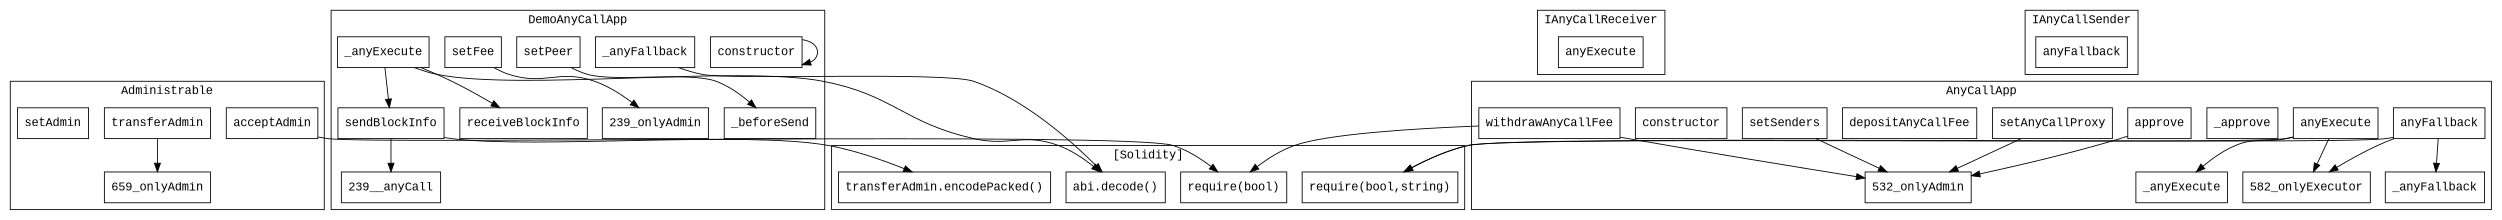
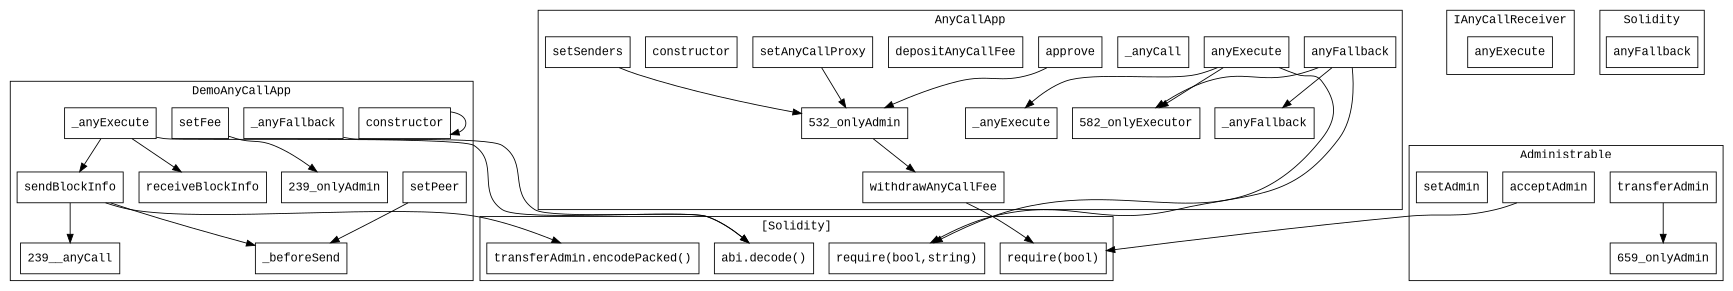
(2082, 20) -> (1652, 20)
(2242, 123) -> (1153, 52)
(1738, 157) -> (891, 153)
none -> (178, 224)
